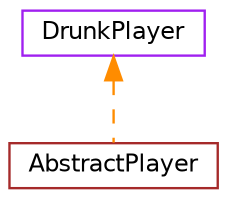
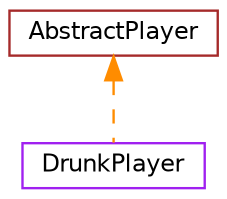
(114, 112) -> (114, 112)
